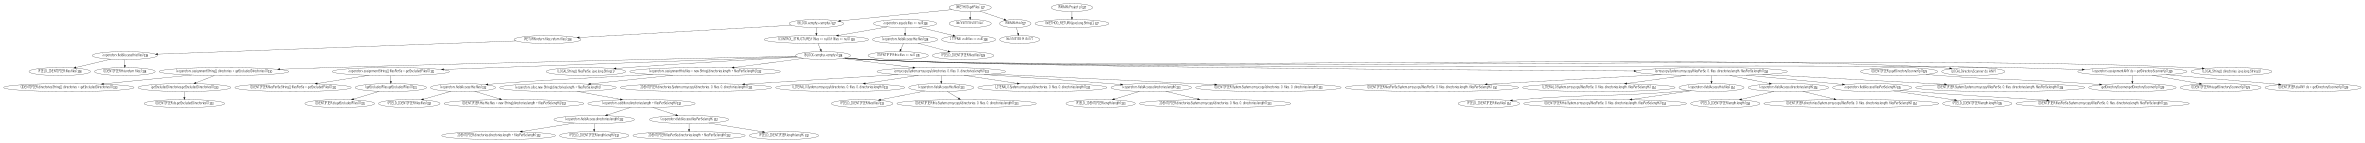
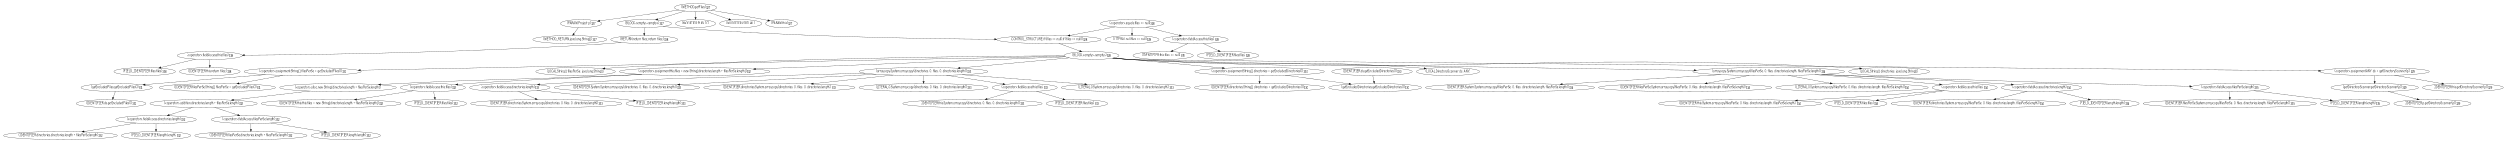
none -> (639, 15)
(1024, 23) -> (790, 23)
(1017, 30) -> (696, 14)
(2013, 80) -> (2403, 95)
(2313, 88) -> none
(184, 94) -> (1373, 78)
